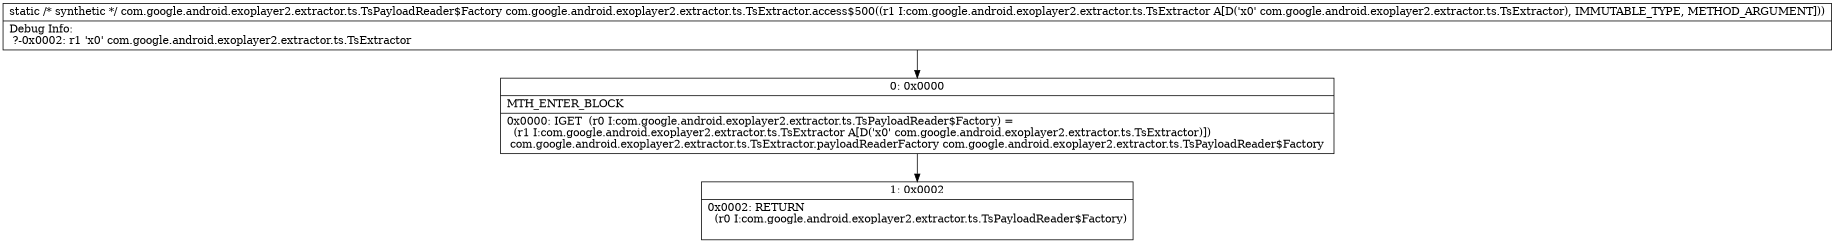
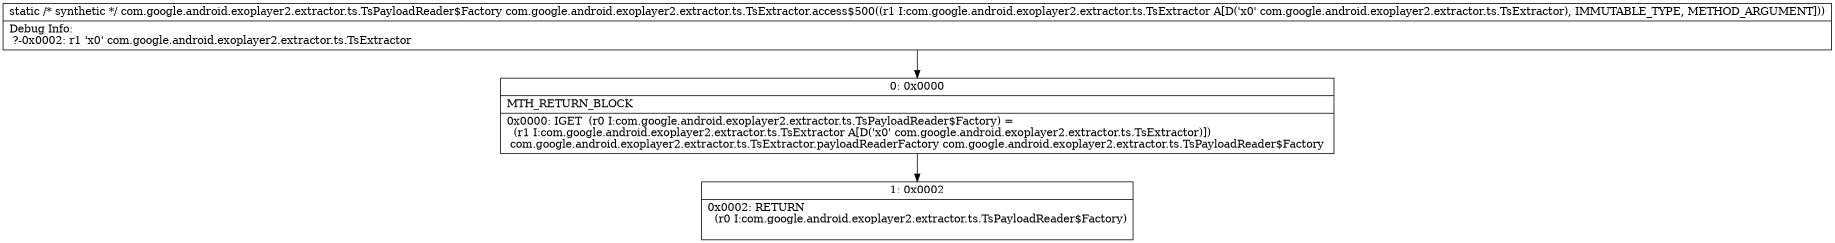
(565, 104) -> (570, 104)
